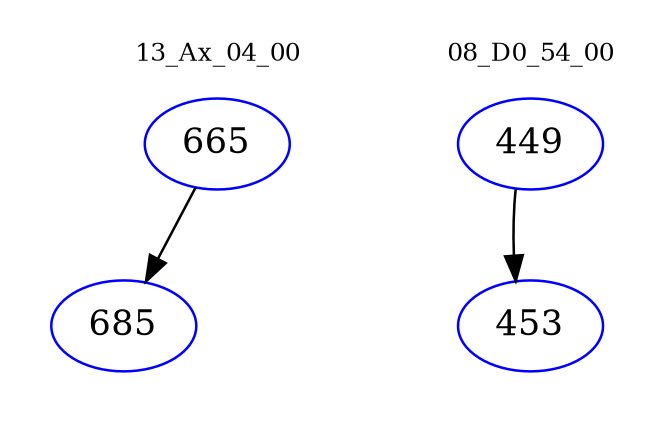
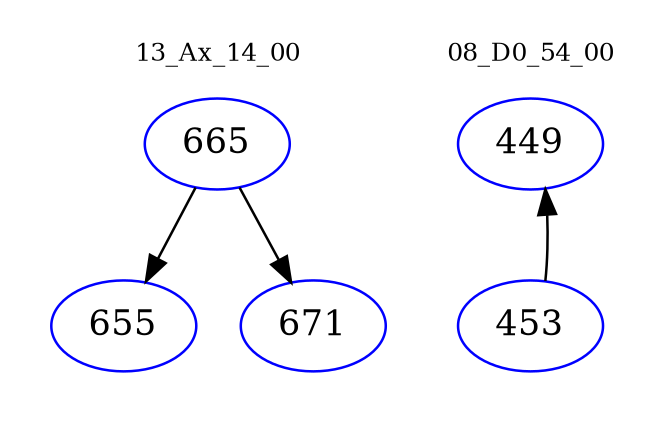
(219, 54) -> (219, 54)
(514, 222) -> (547, 248)
(124, 326) -> (124, 326)
none -> (313, 326)
